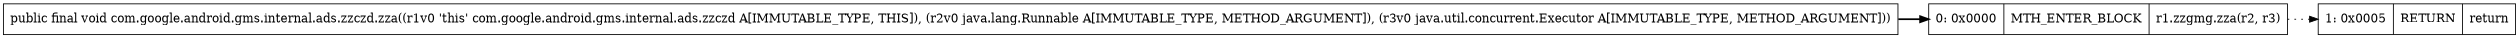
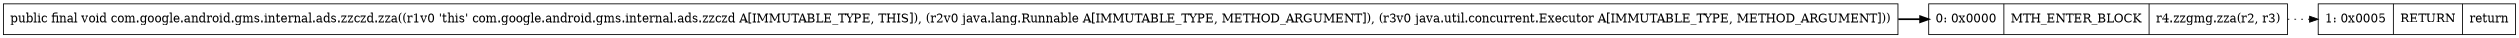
(2218, 19) -> (2218, 19)
